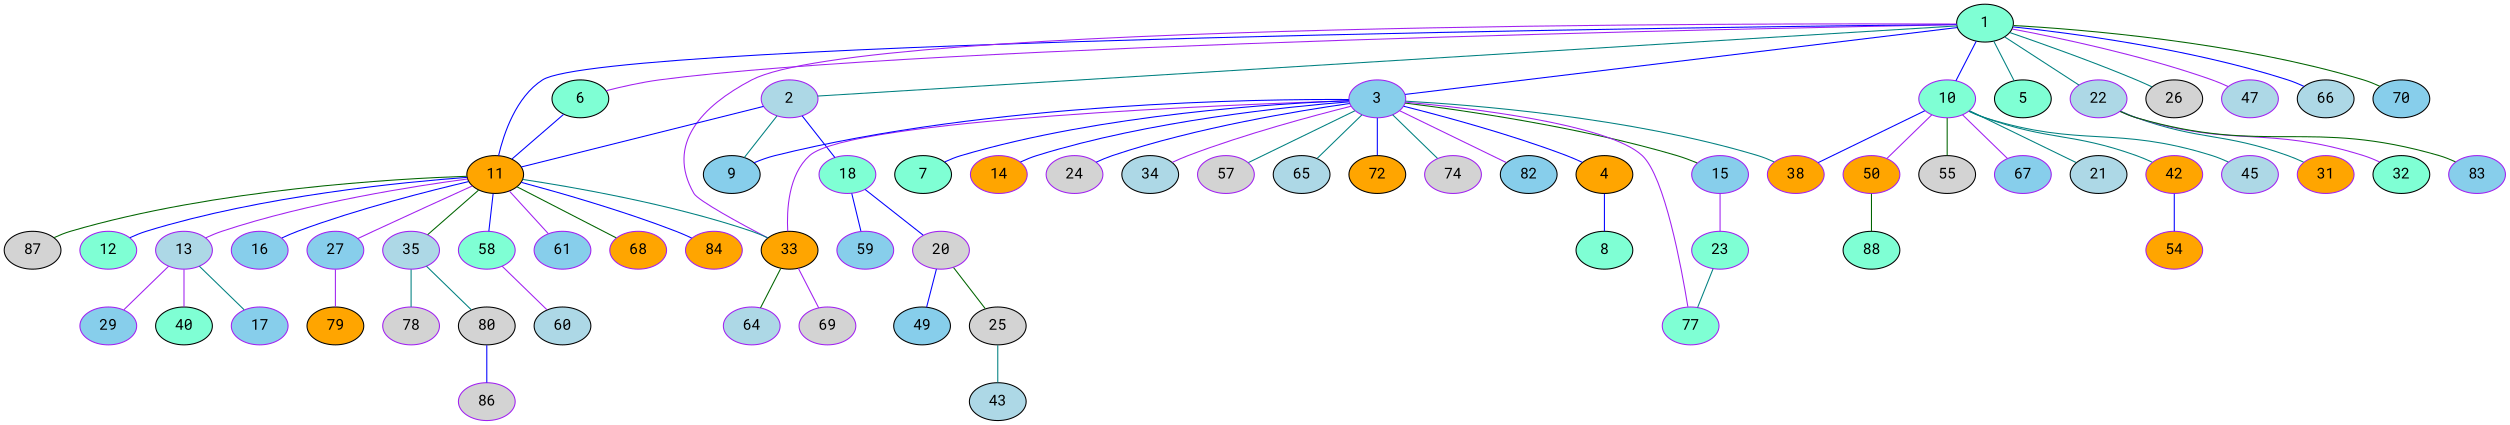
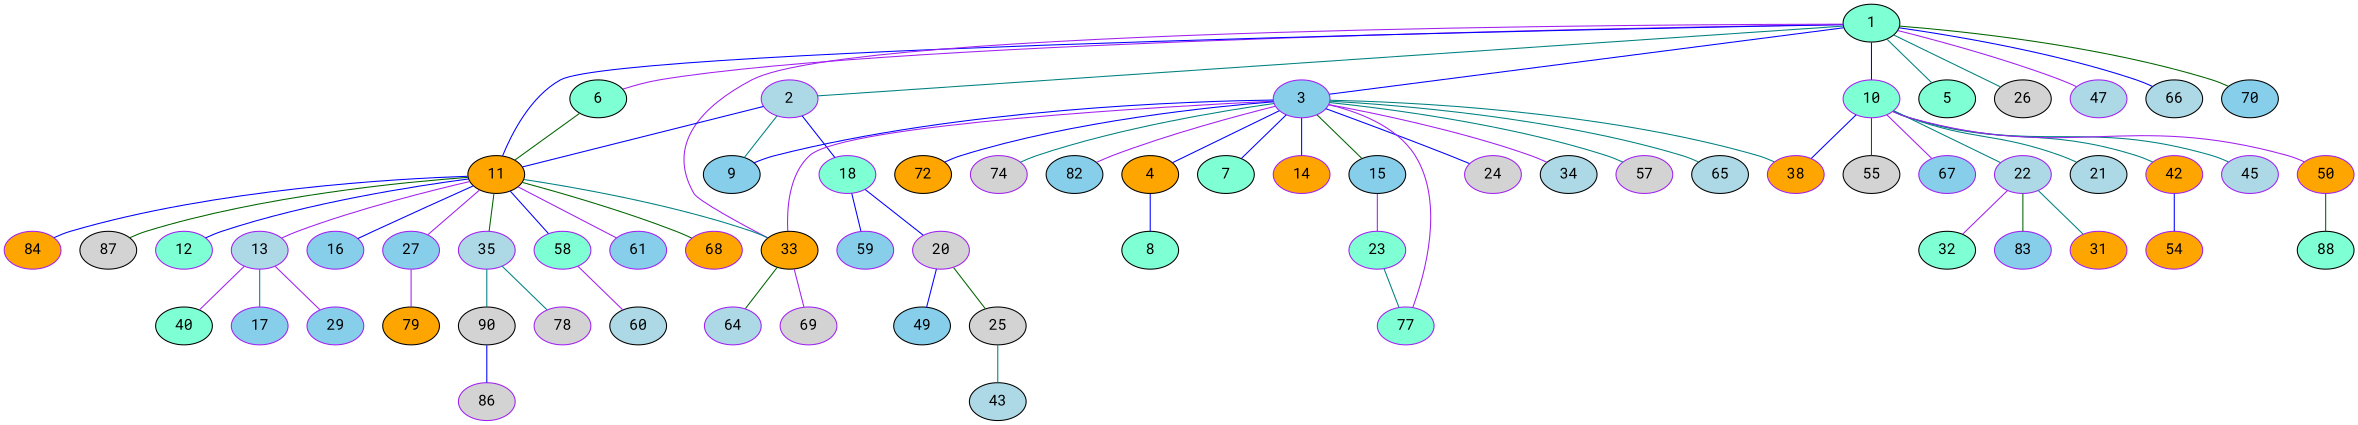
(2042, 61) -> (1947, 137)
(538, 137) -> (547, 137)
(1720, 175) -> (1377, 175)
(487, 326) -> (487, 326)
